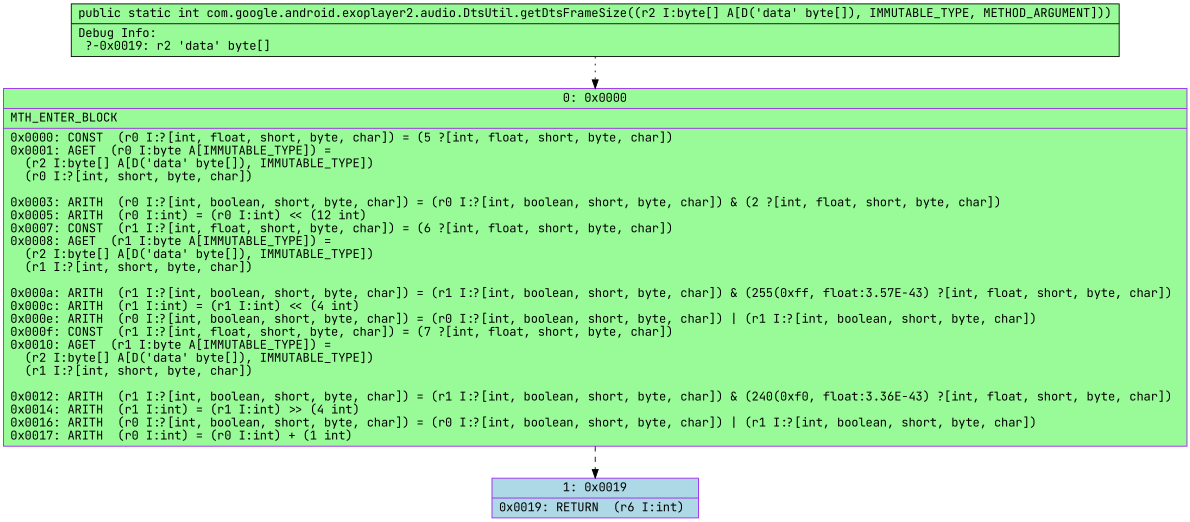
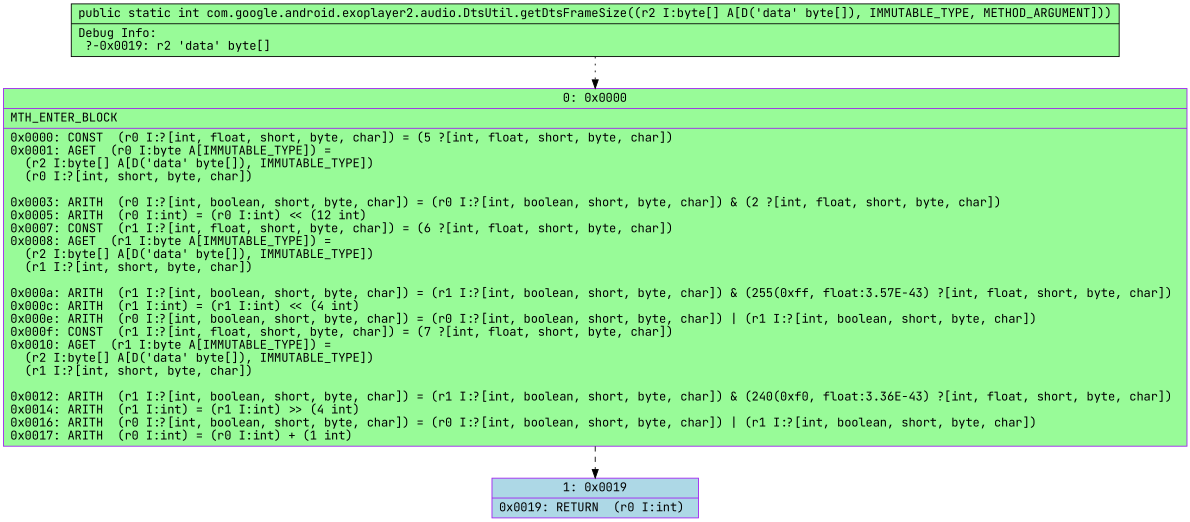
(595, 508) -> (595, 508)
